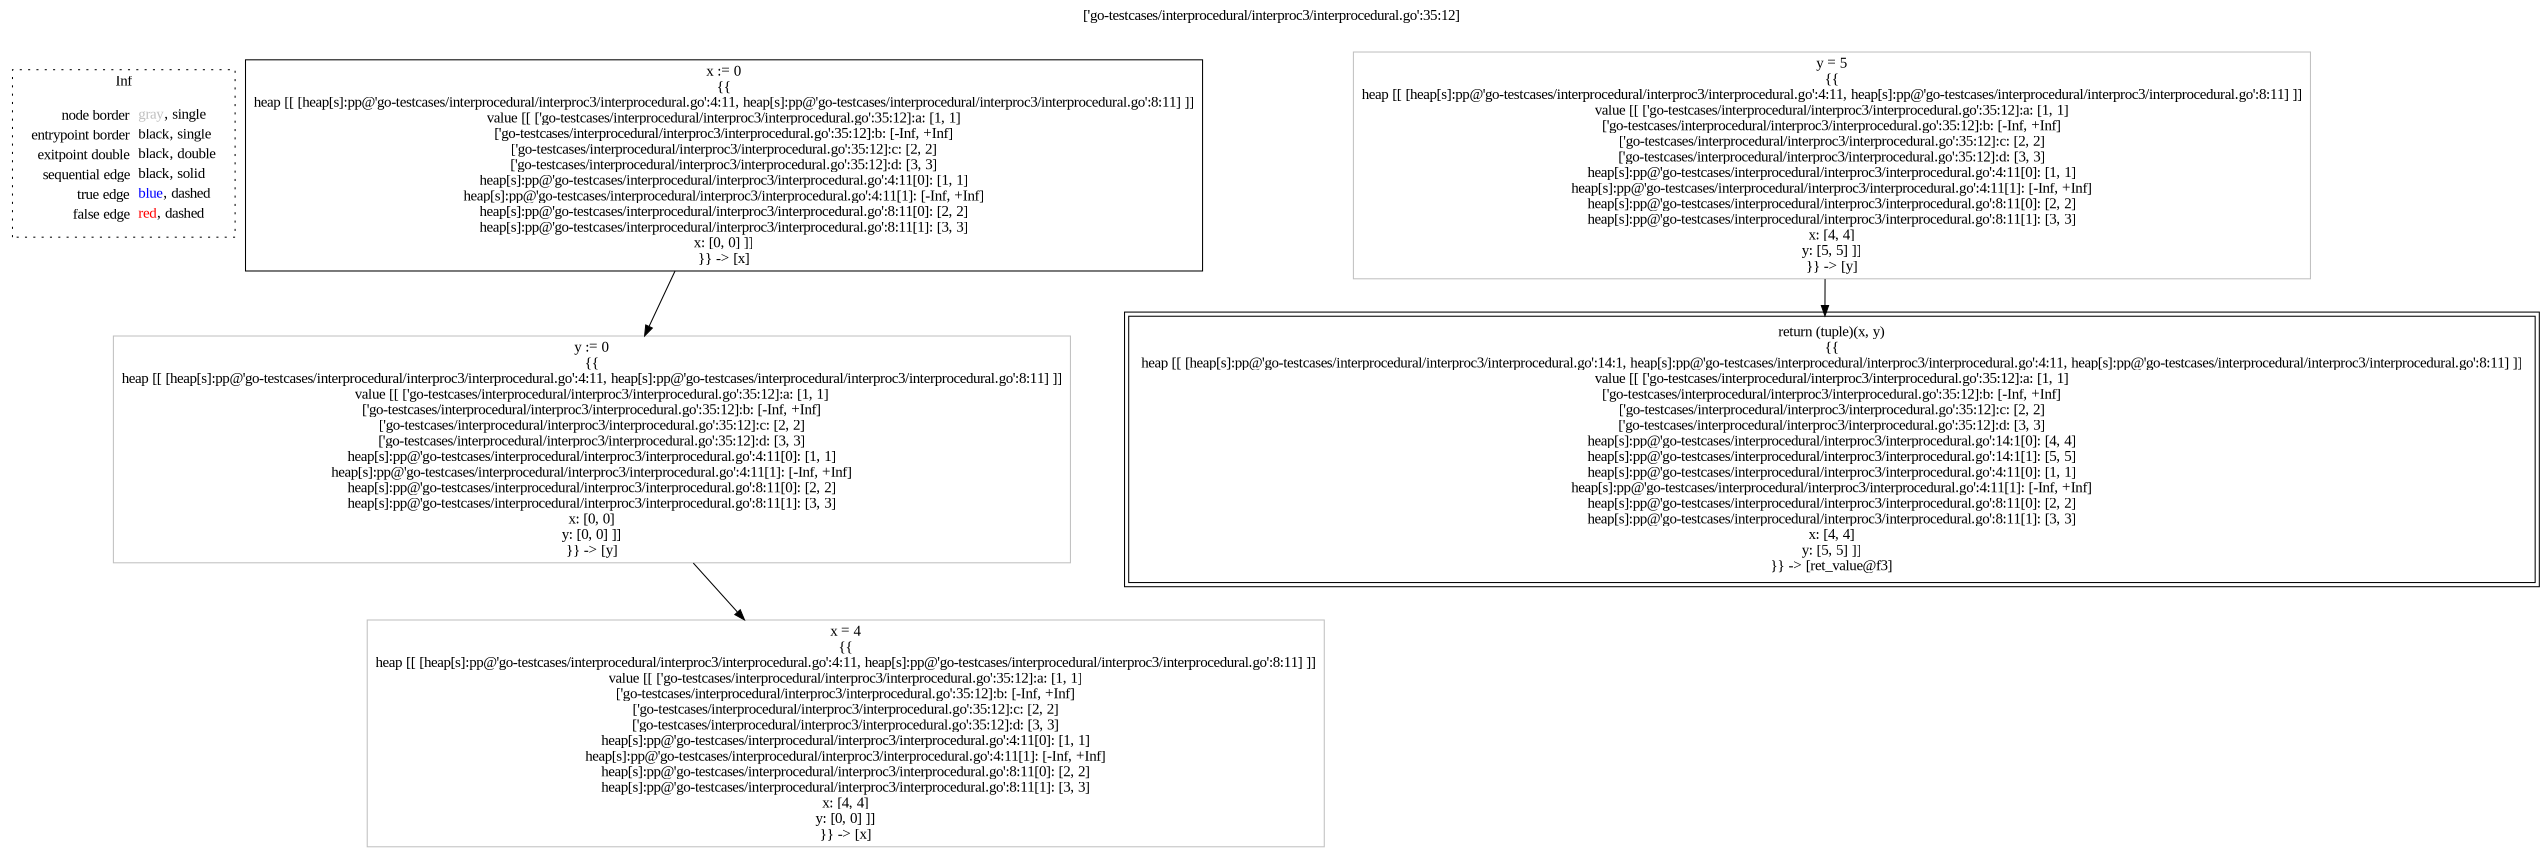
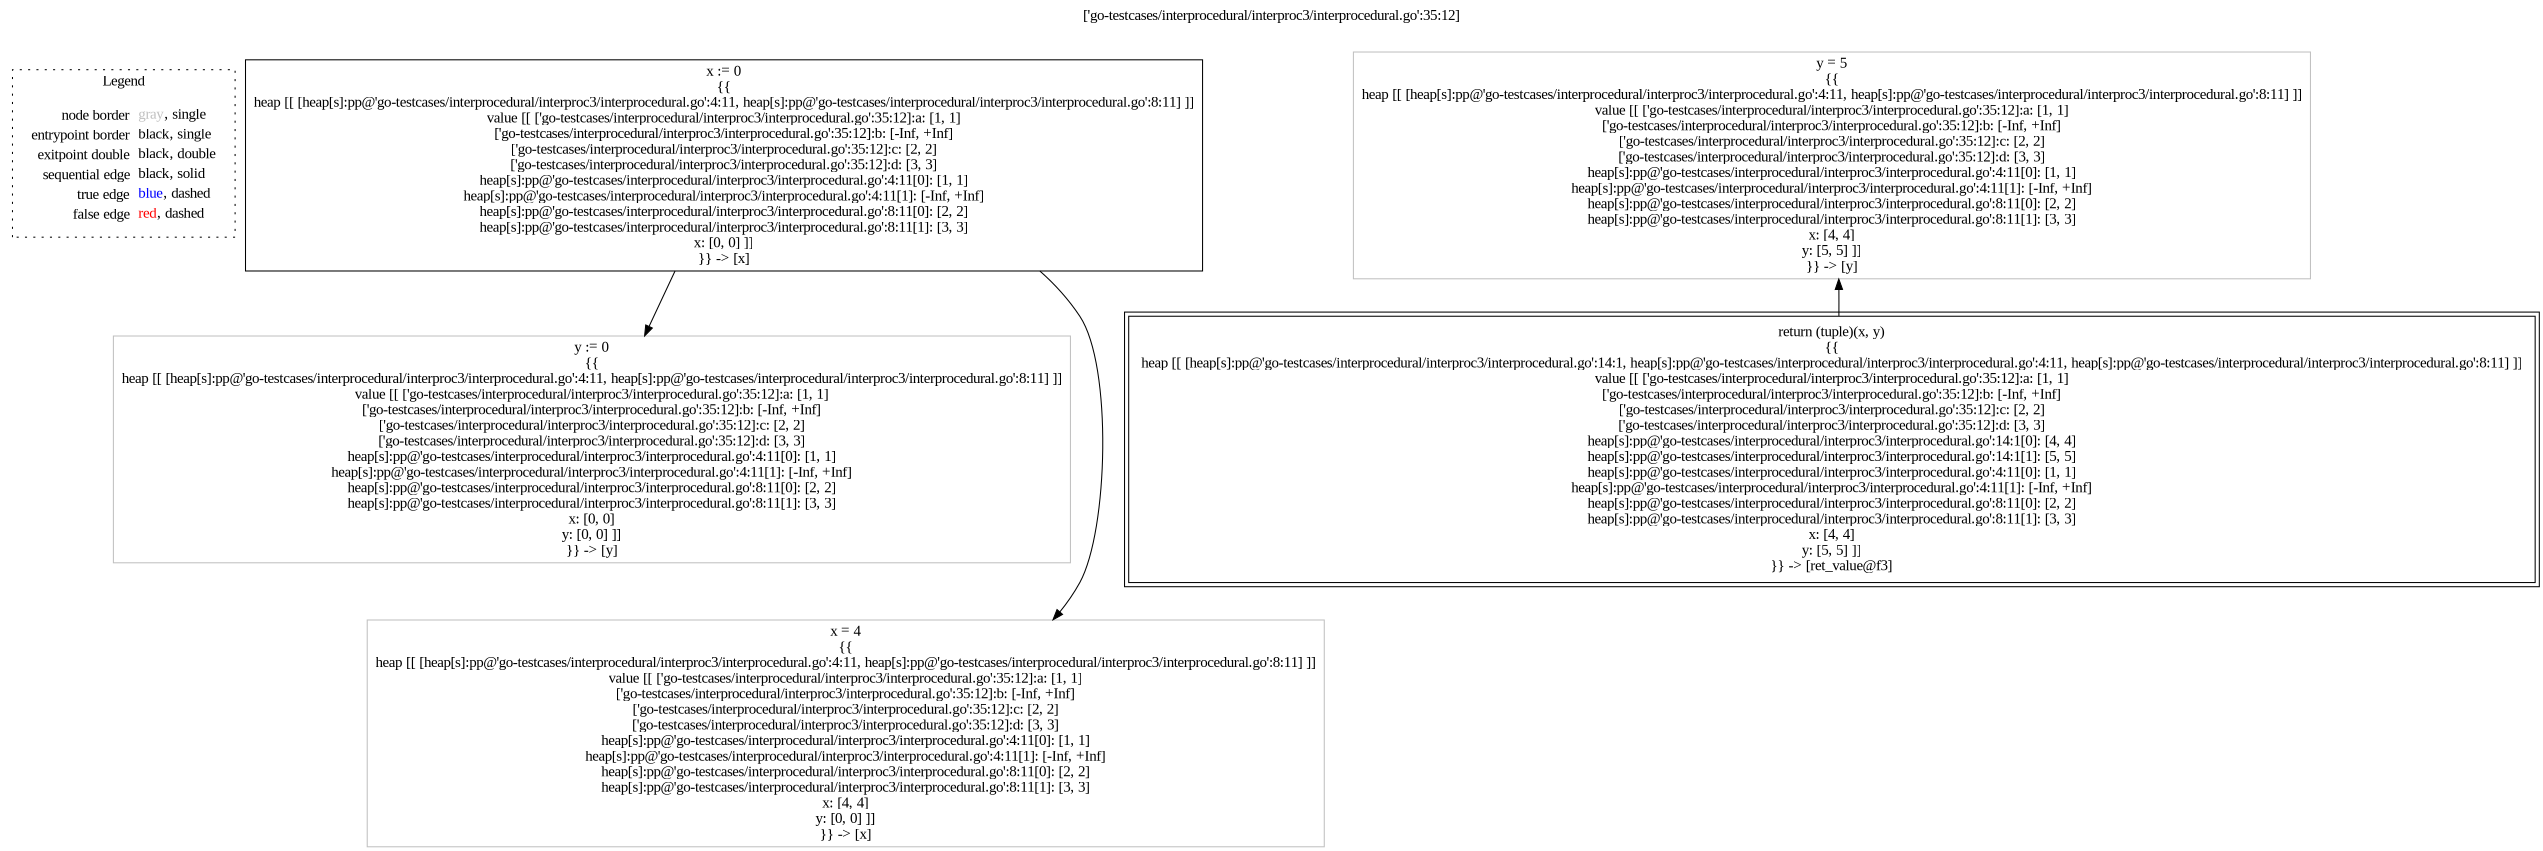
(124, 82) -> (124, 82)
(1825, 292) -> (1839, 303)
(715, 588) -> (1102, 437)
